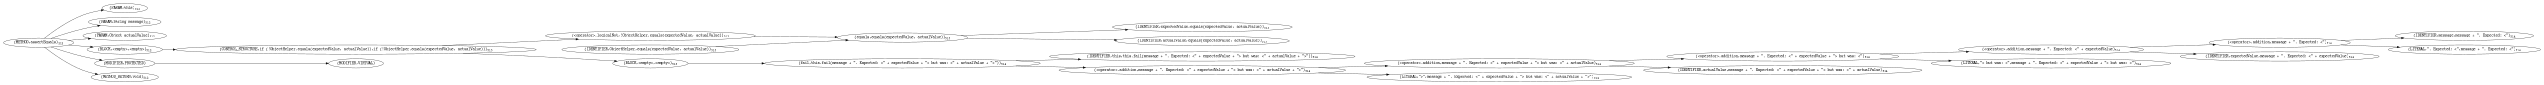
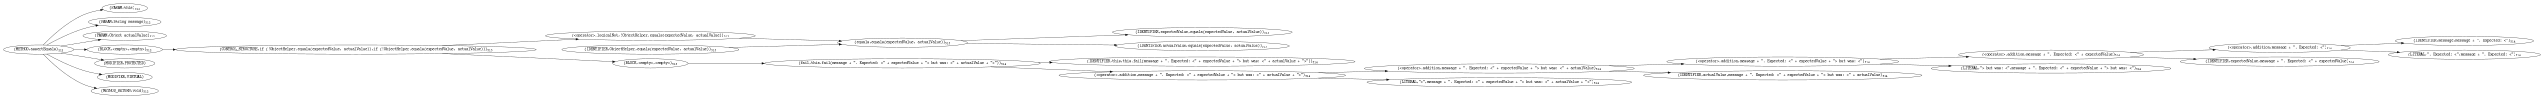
(241, 63) -> (72, 66)
